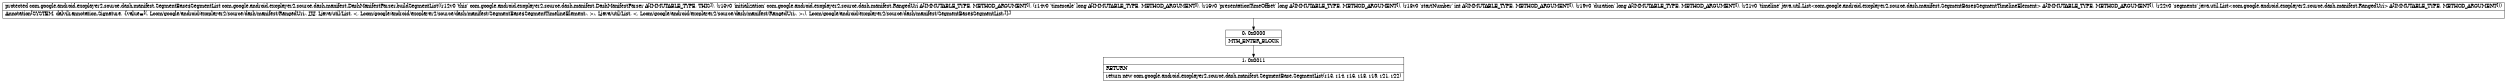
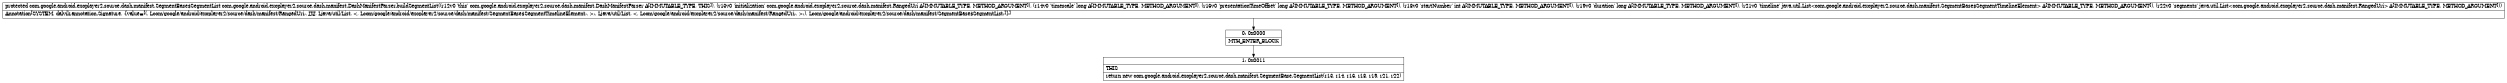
(1117, 69) -> (1112, 69)
